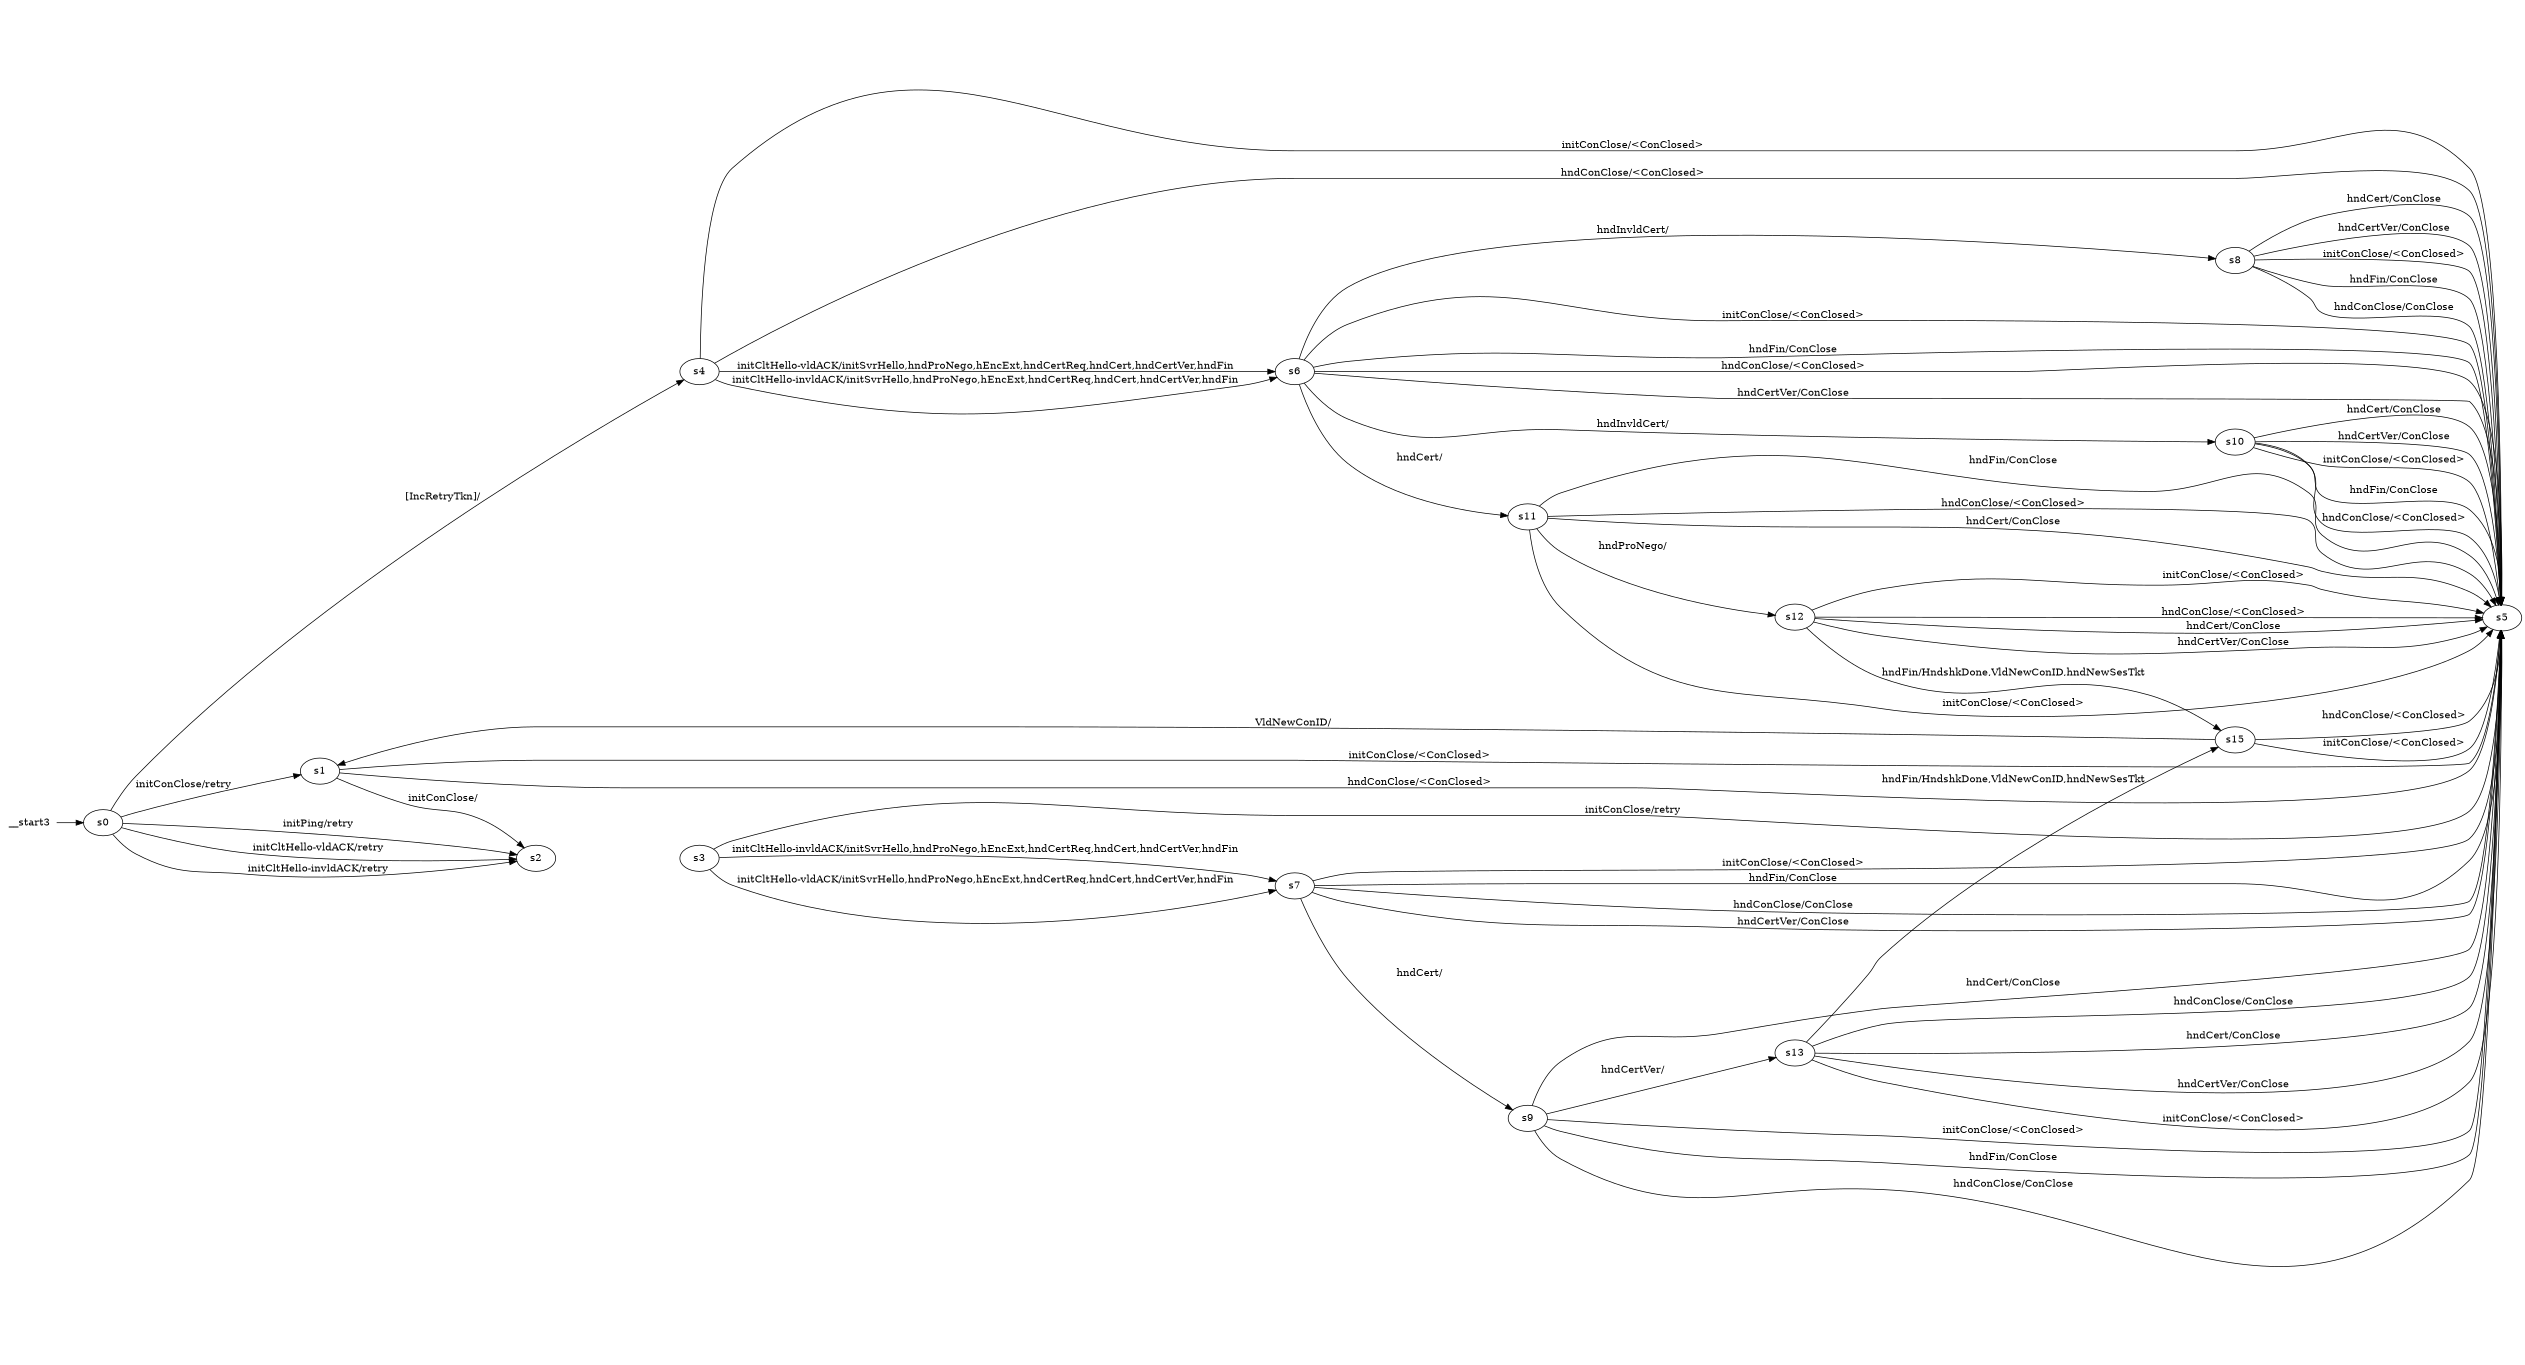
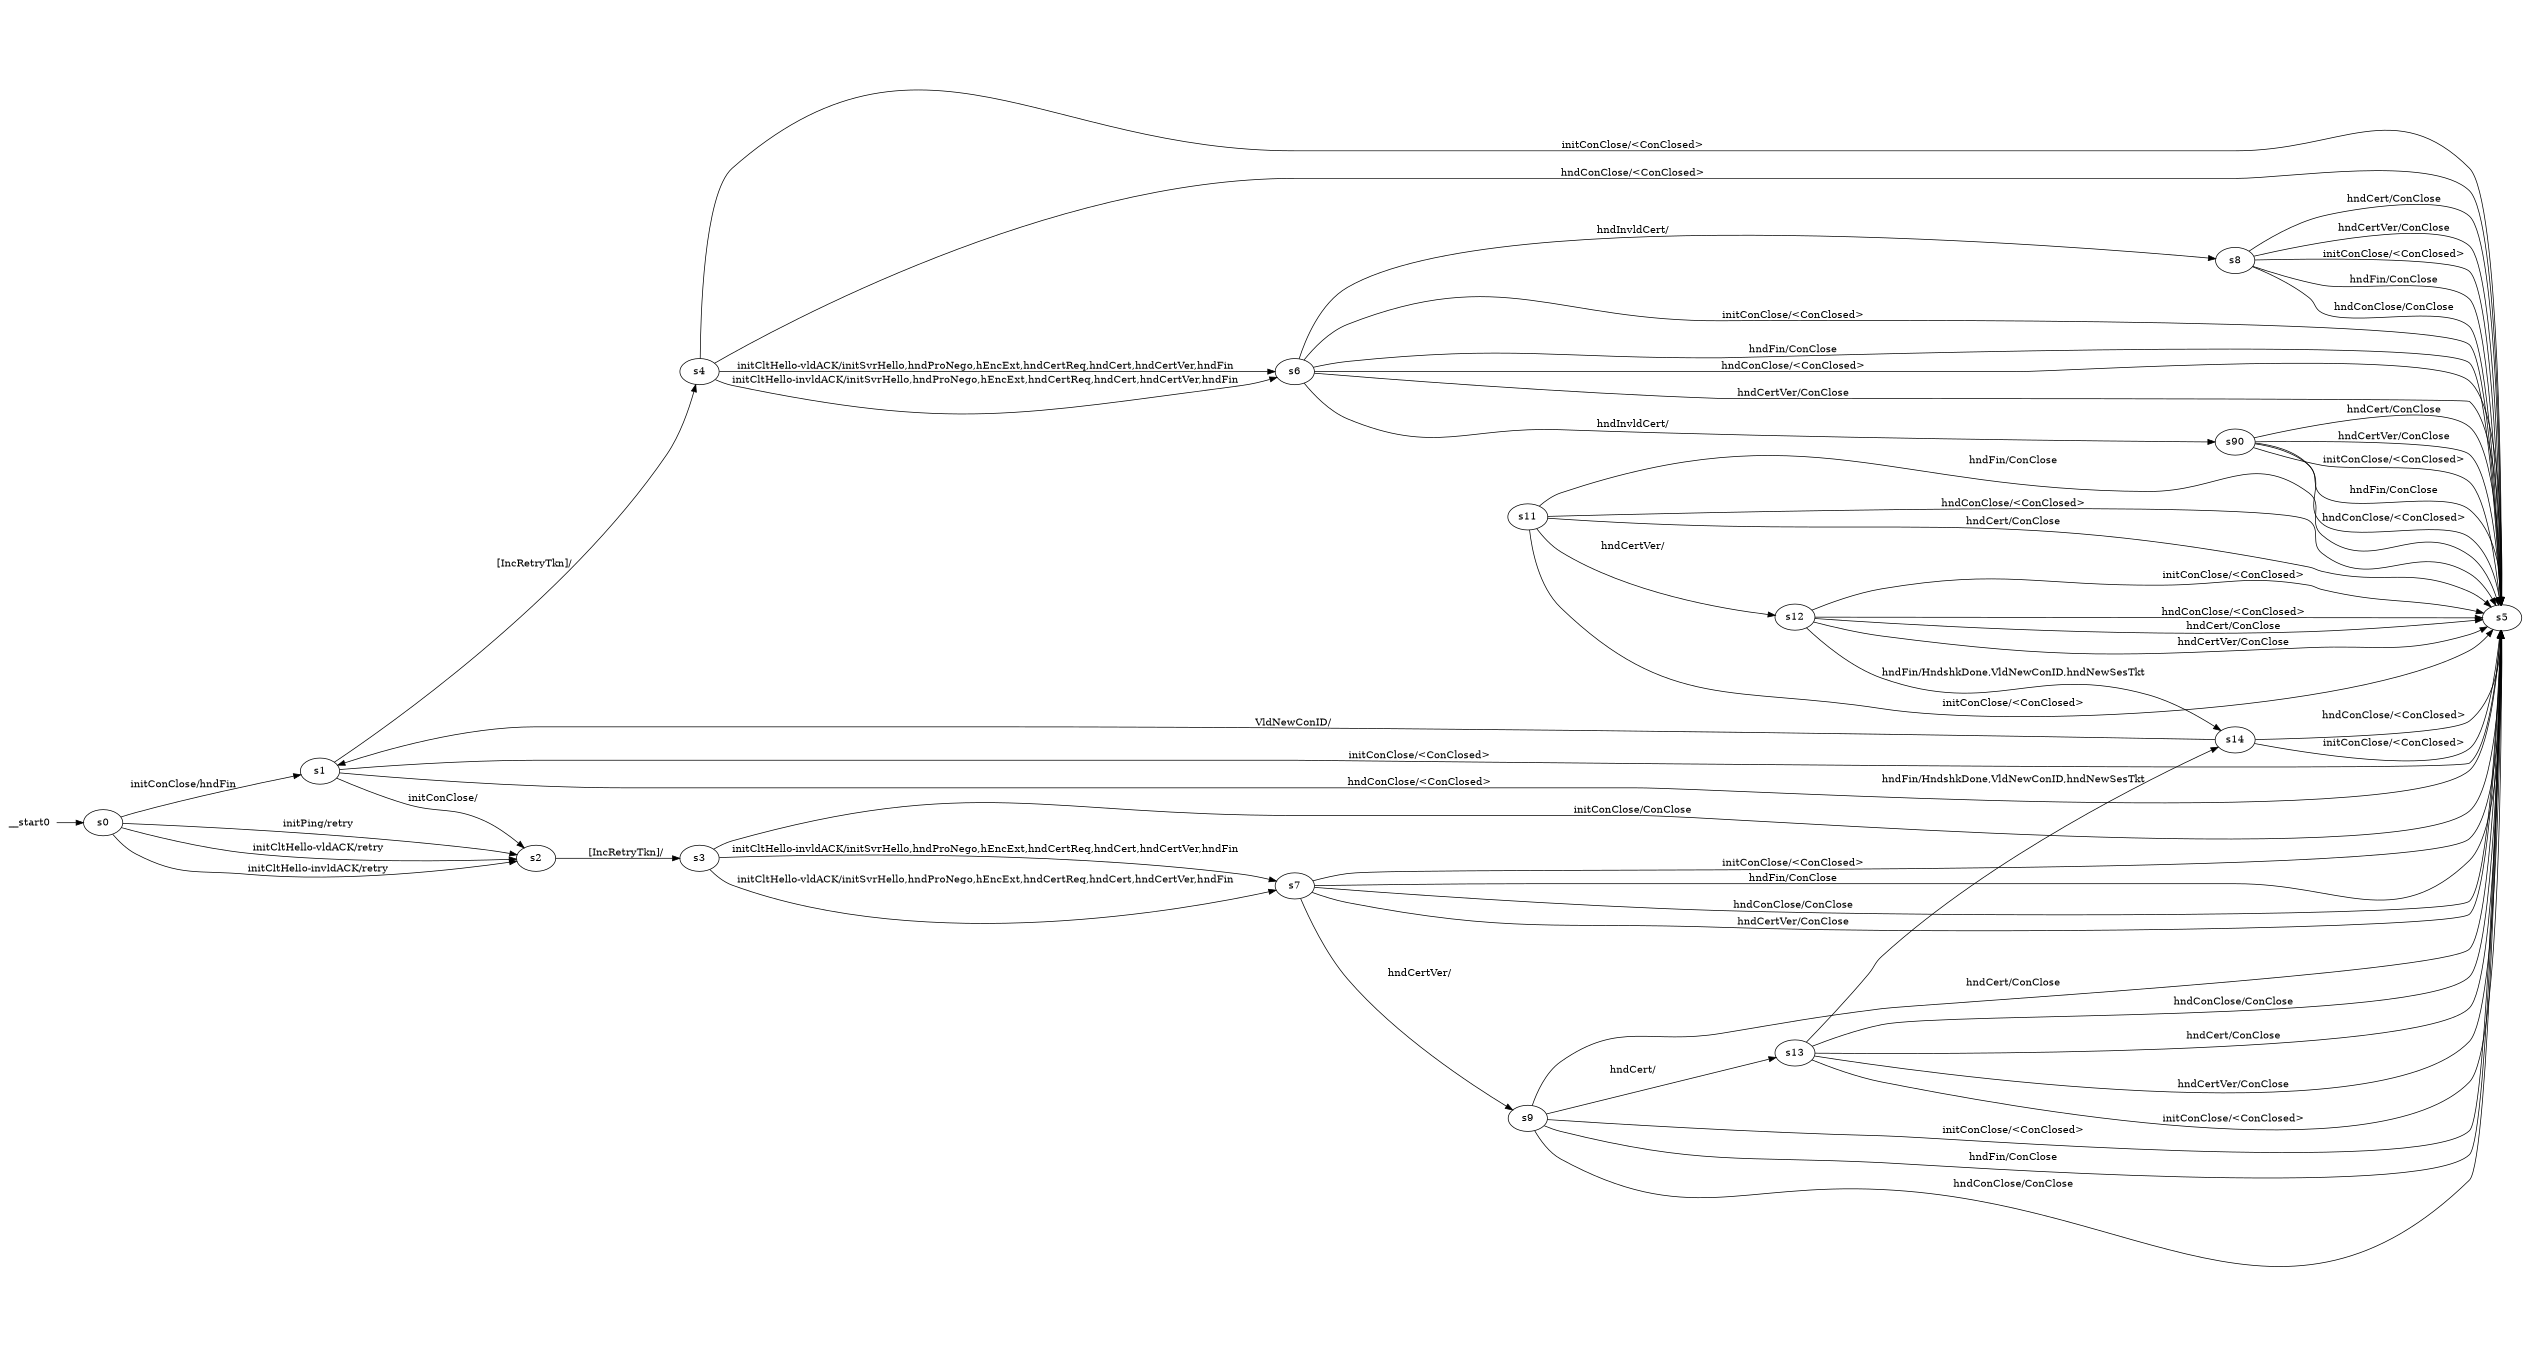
(2235, 442) -> (2235, 442)
(1377, 482) -> none
(1634, 546) -> (1634, 546)
(376, 575) -> (539, 599)
(2235, 740) -> (2235, 740)
(185, 785) -> (185, 785)
(1634, 810) -> (1634, 810)
(30, 823) -> (30, 823)
none -> (614, 858)
(1421, 973) -> (1421, 973)
(1634, 1070) -> (1634, 1070)
